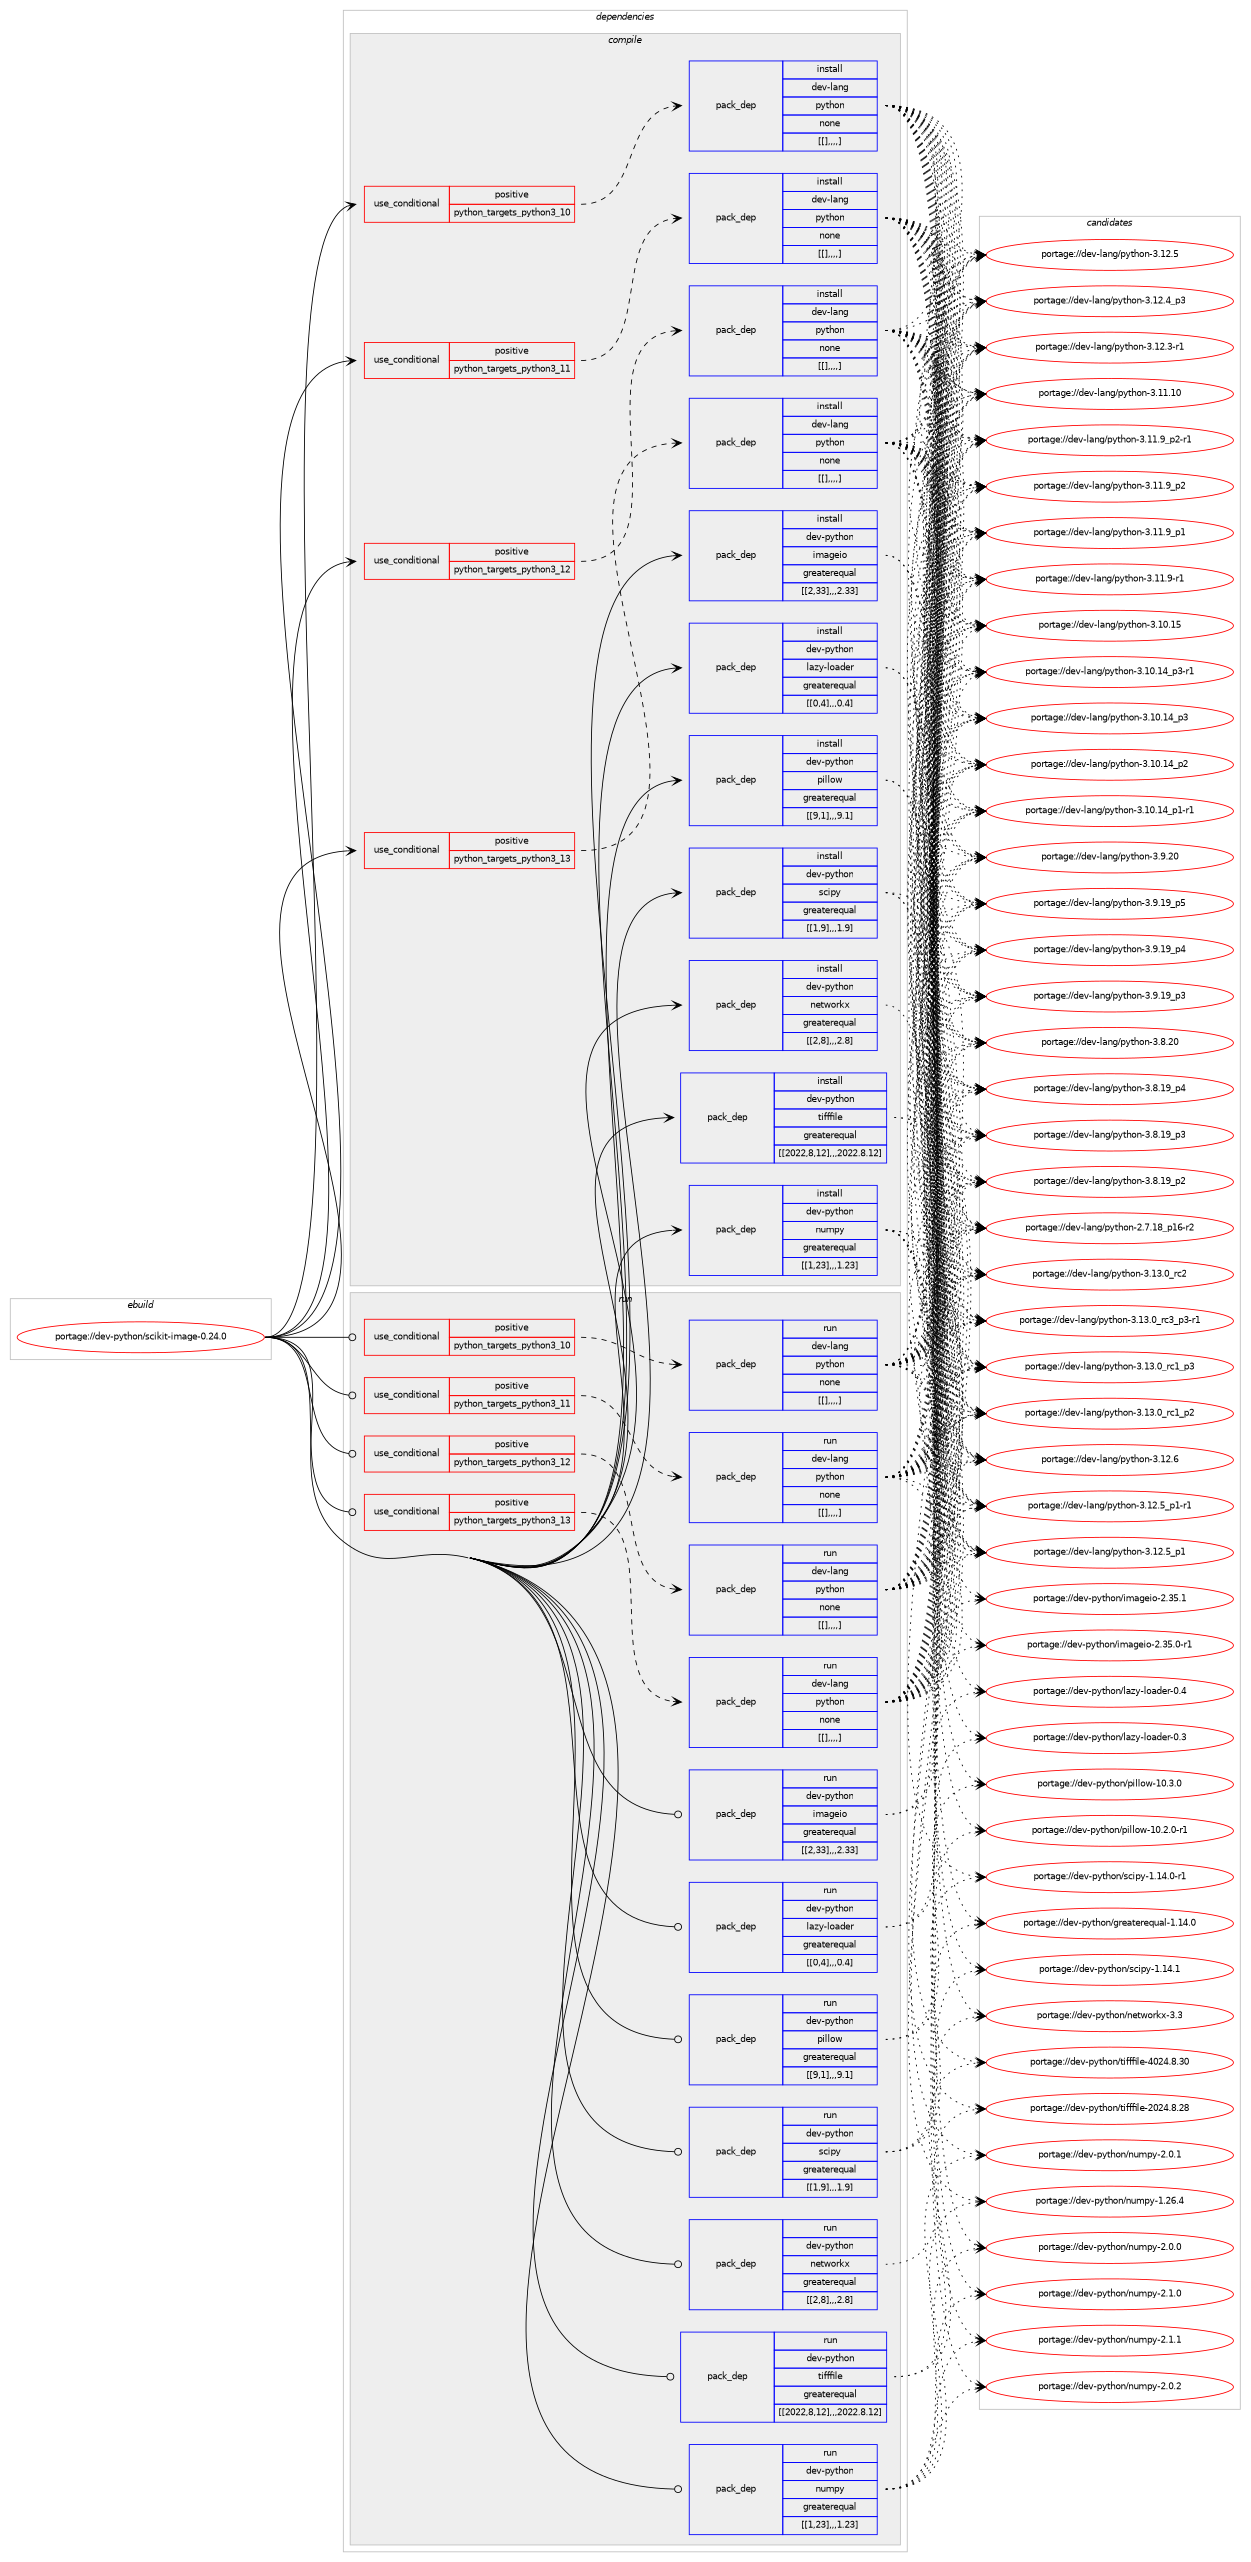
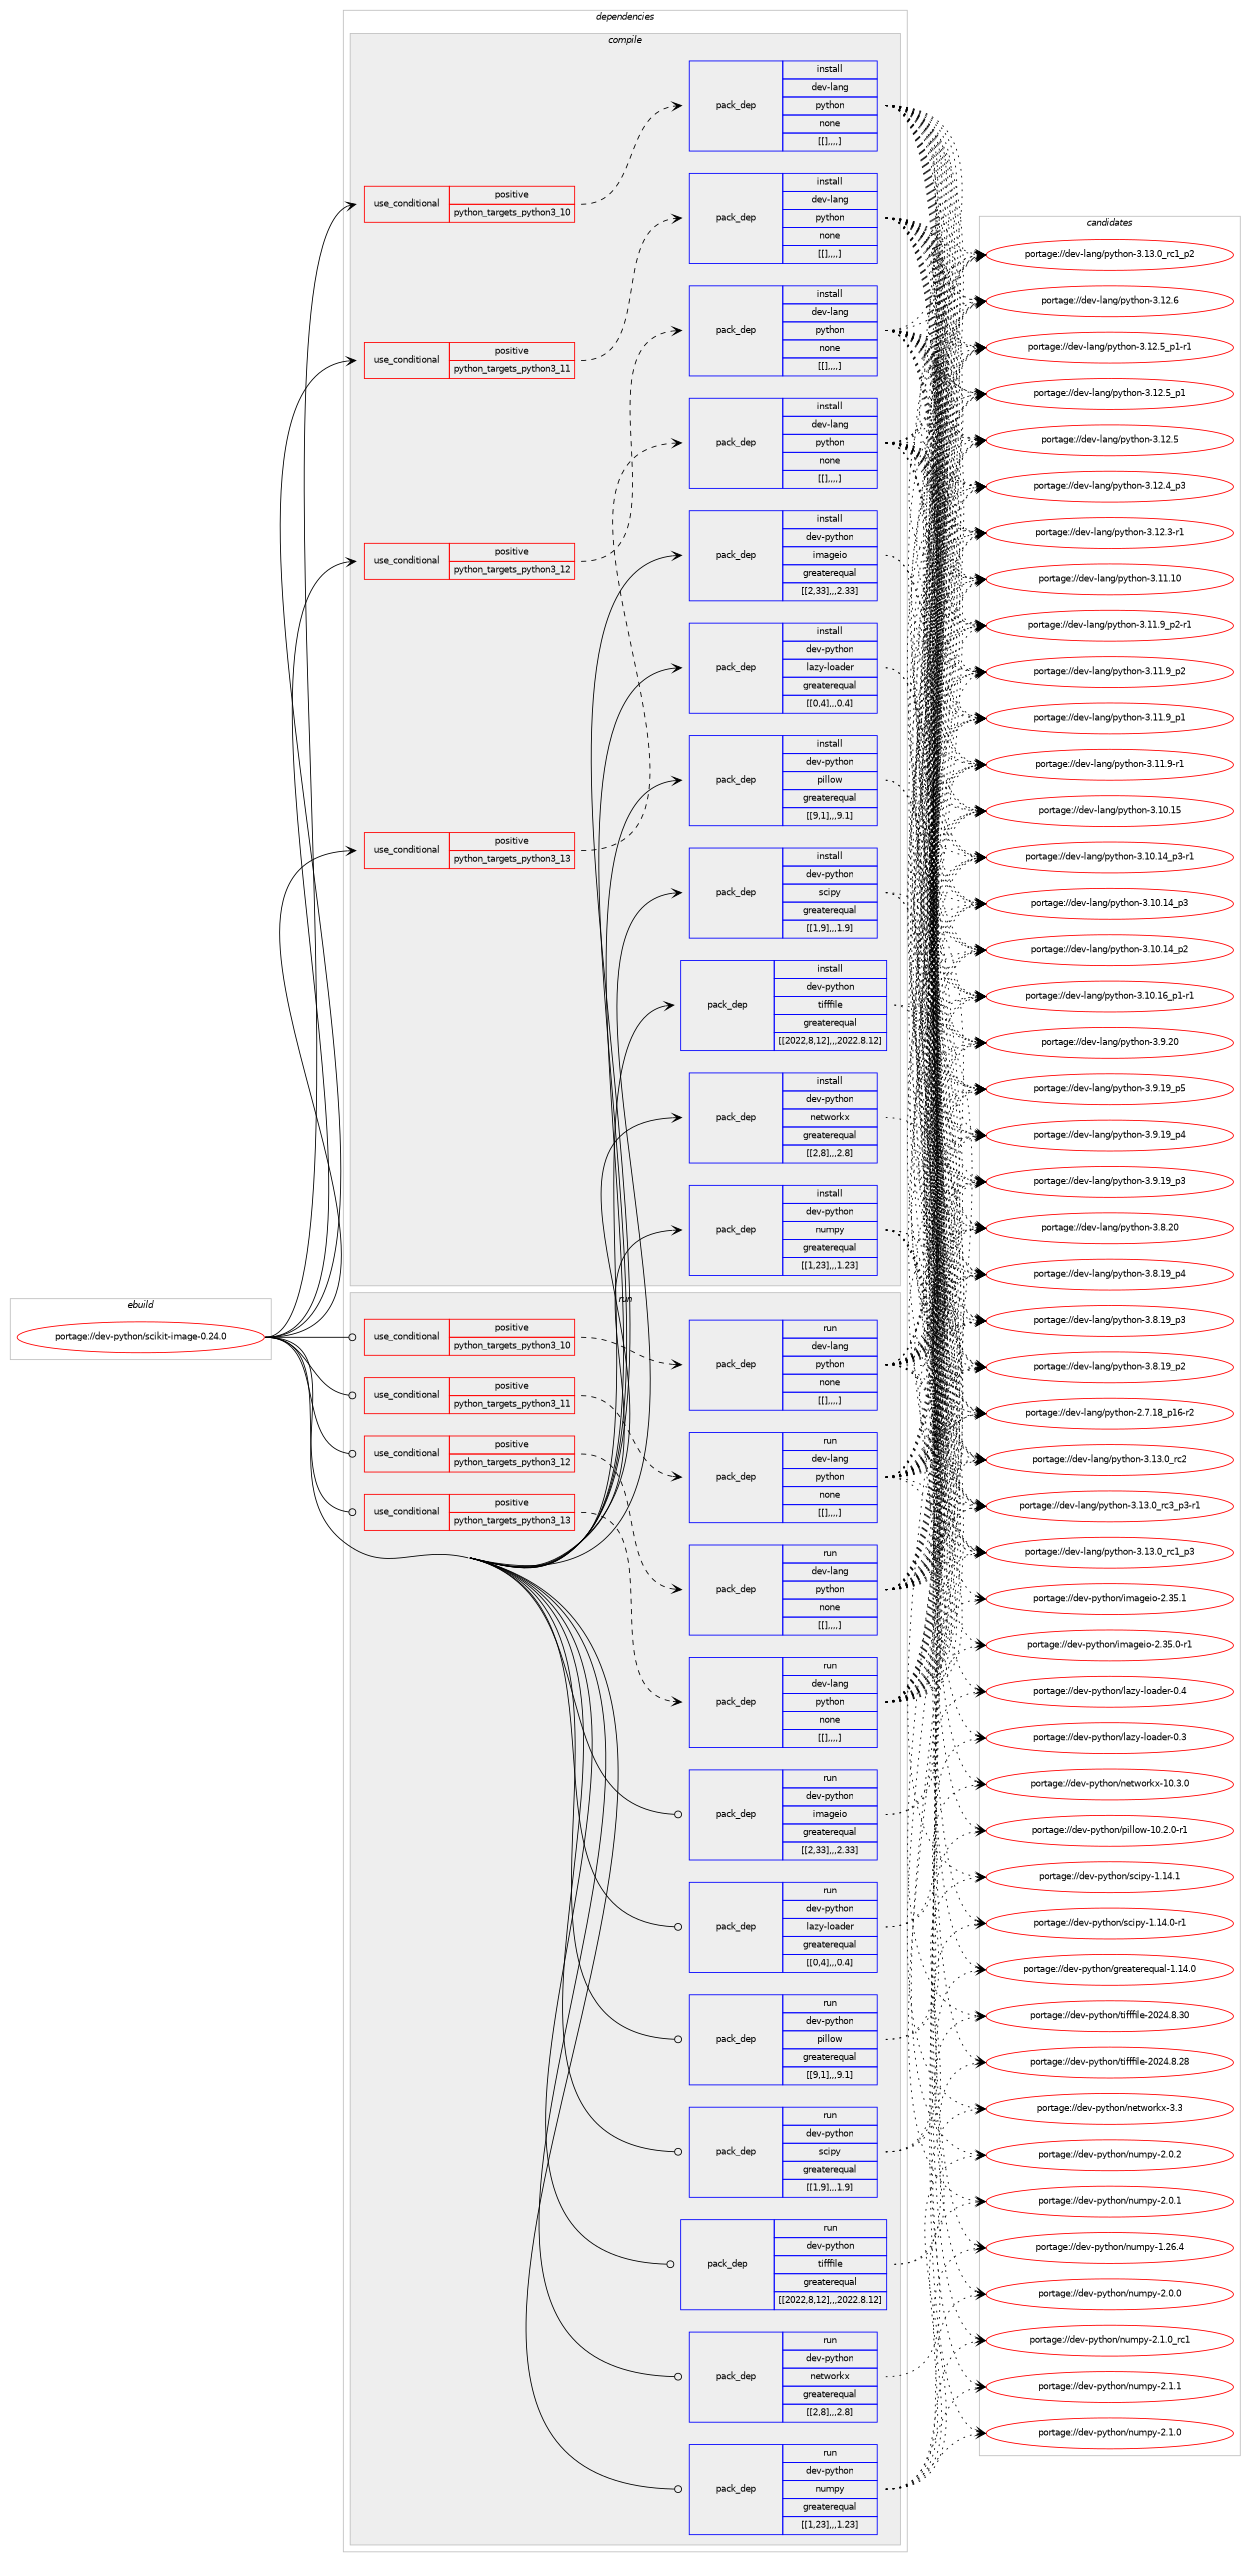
(1110, 811) -> (1110, 997)
(1110, 1784) -> (1110, 1784)
(1110, 2063) -> (1110, 2016)
none -> (1110, 2341)
